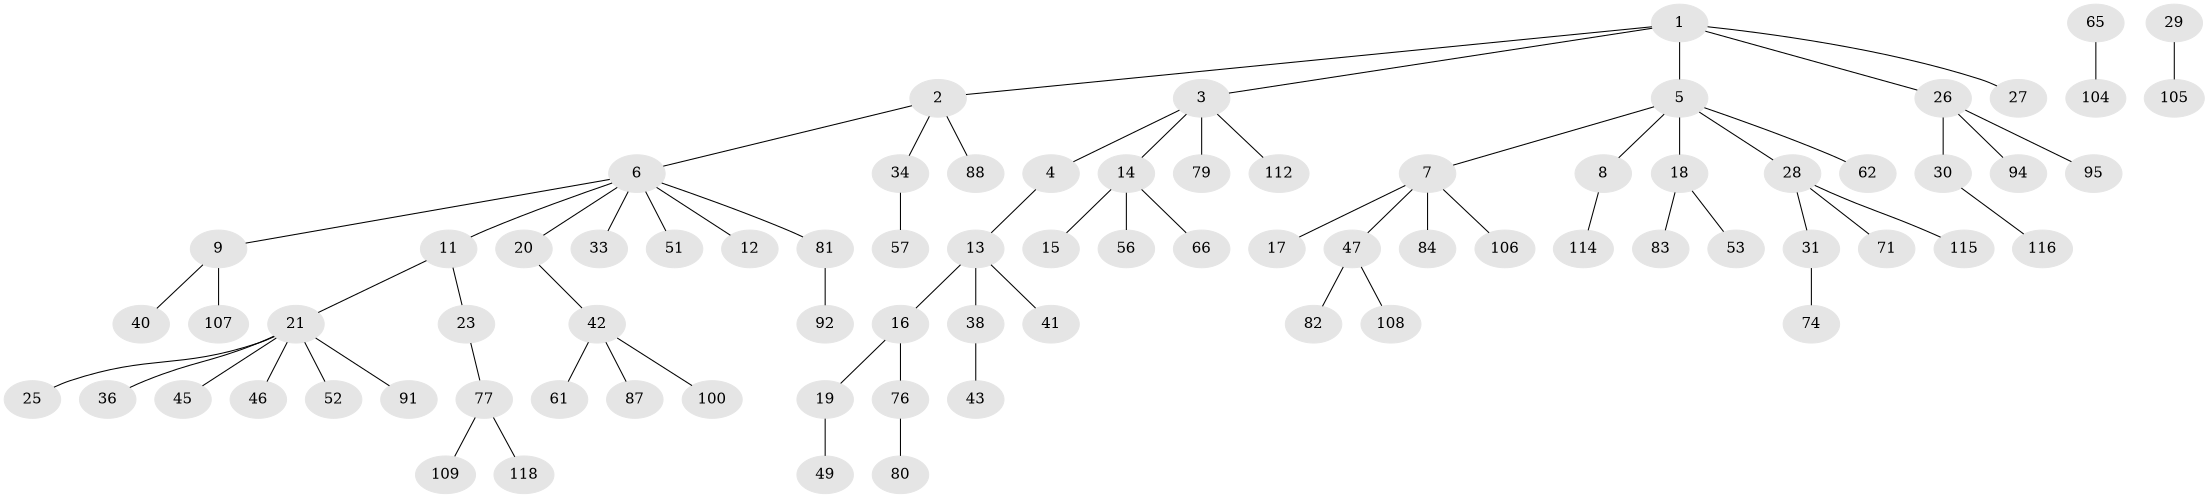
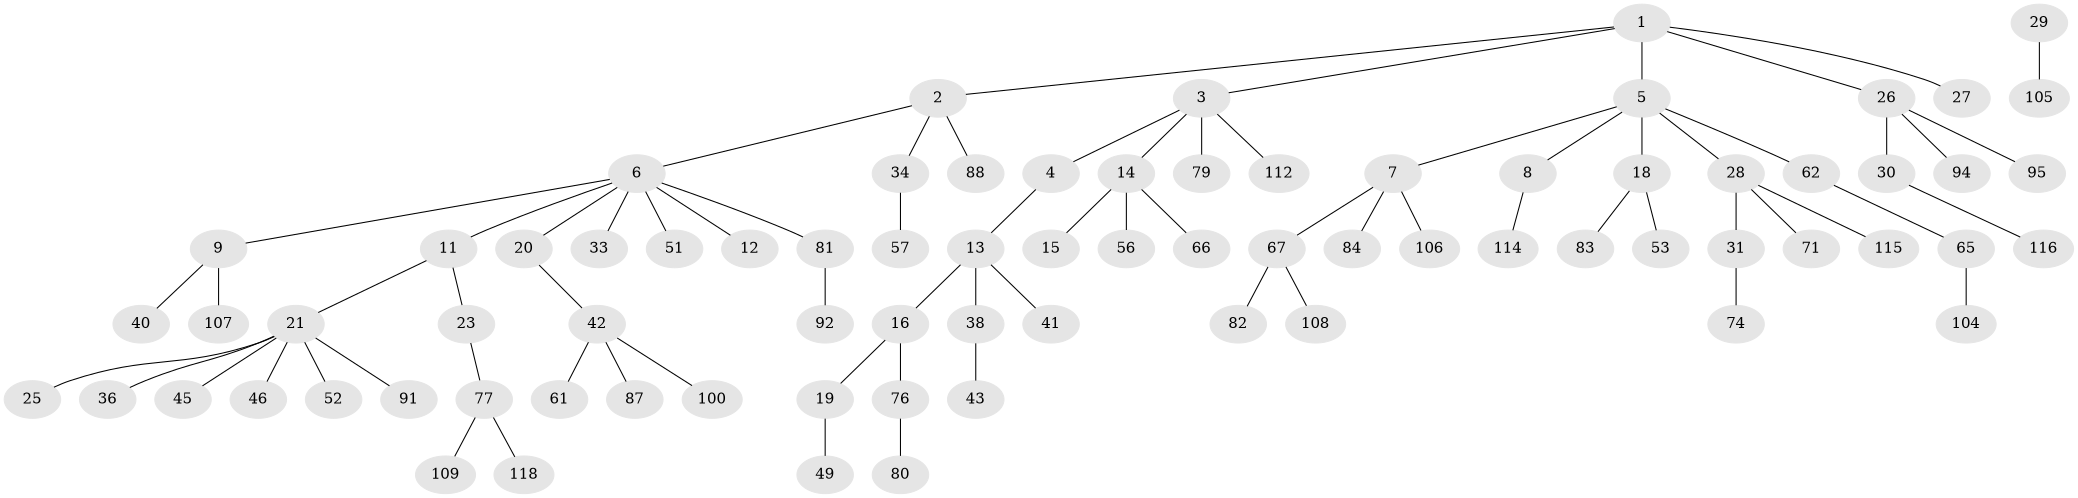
none -> (1889, 211)
(1277, 249) -> none
(1352, 249) -> (1277, 249)
